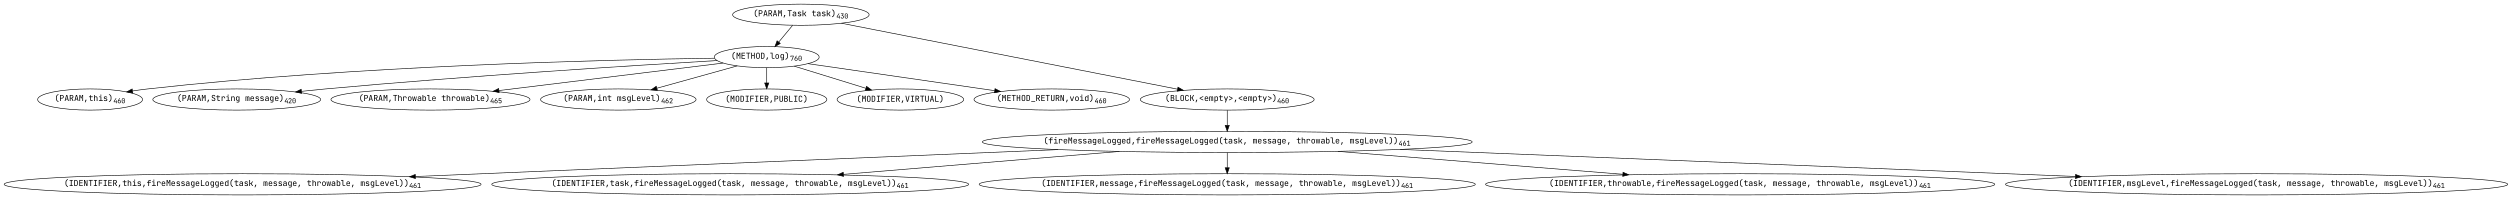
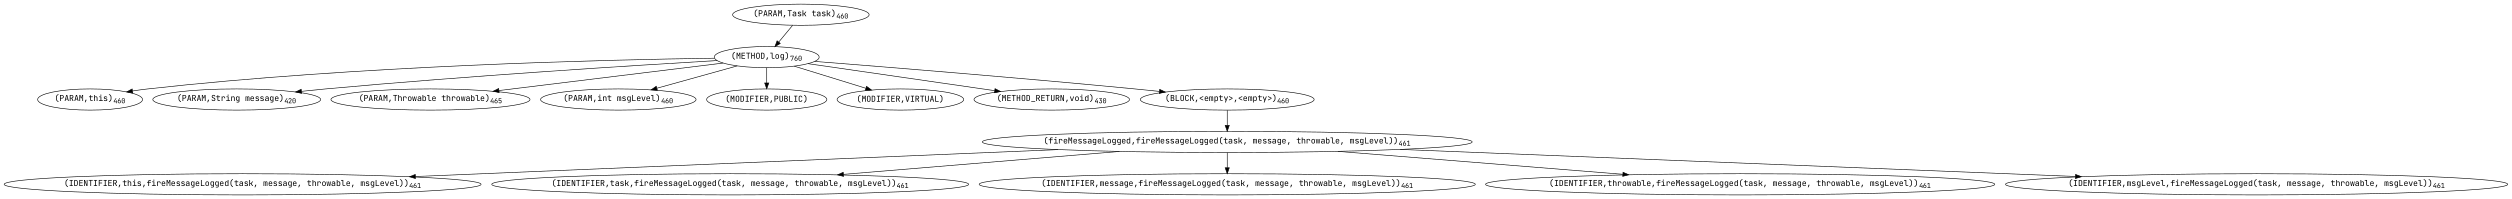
(842, 14) -> (842, 14)
(1009, 56) -> (987, 76)
(667, 99) -> (667, 99)
(1101, 99) -> (1101, 99)
